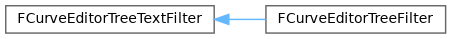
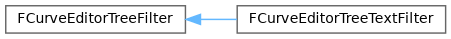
(247, 19) -> (219, 19)
